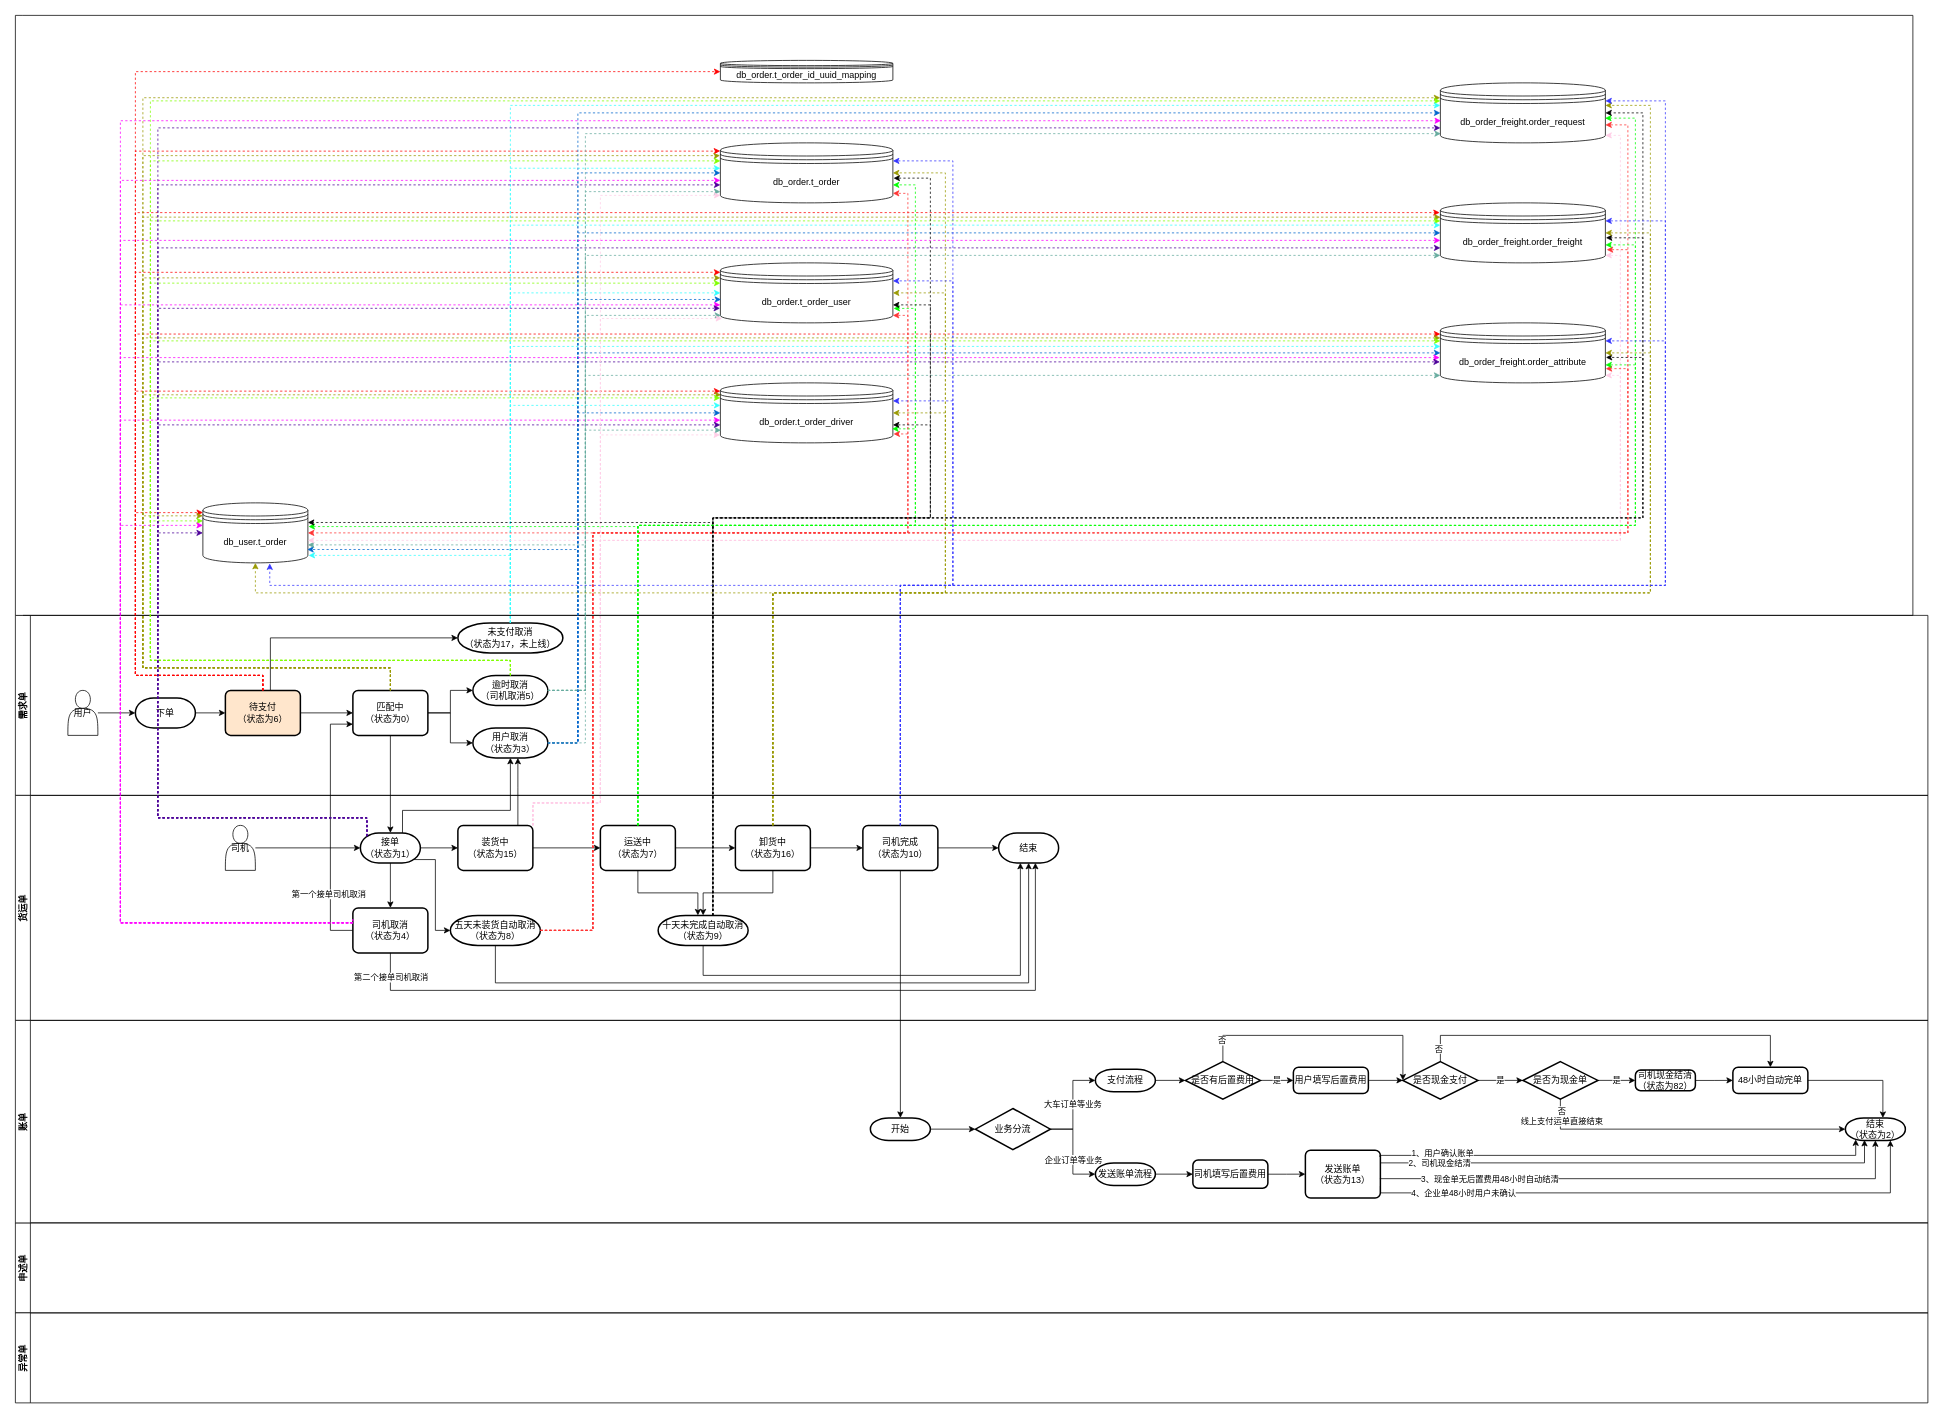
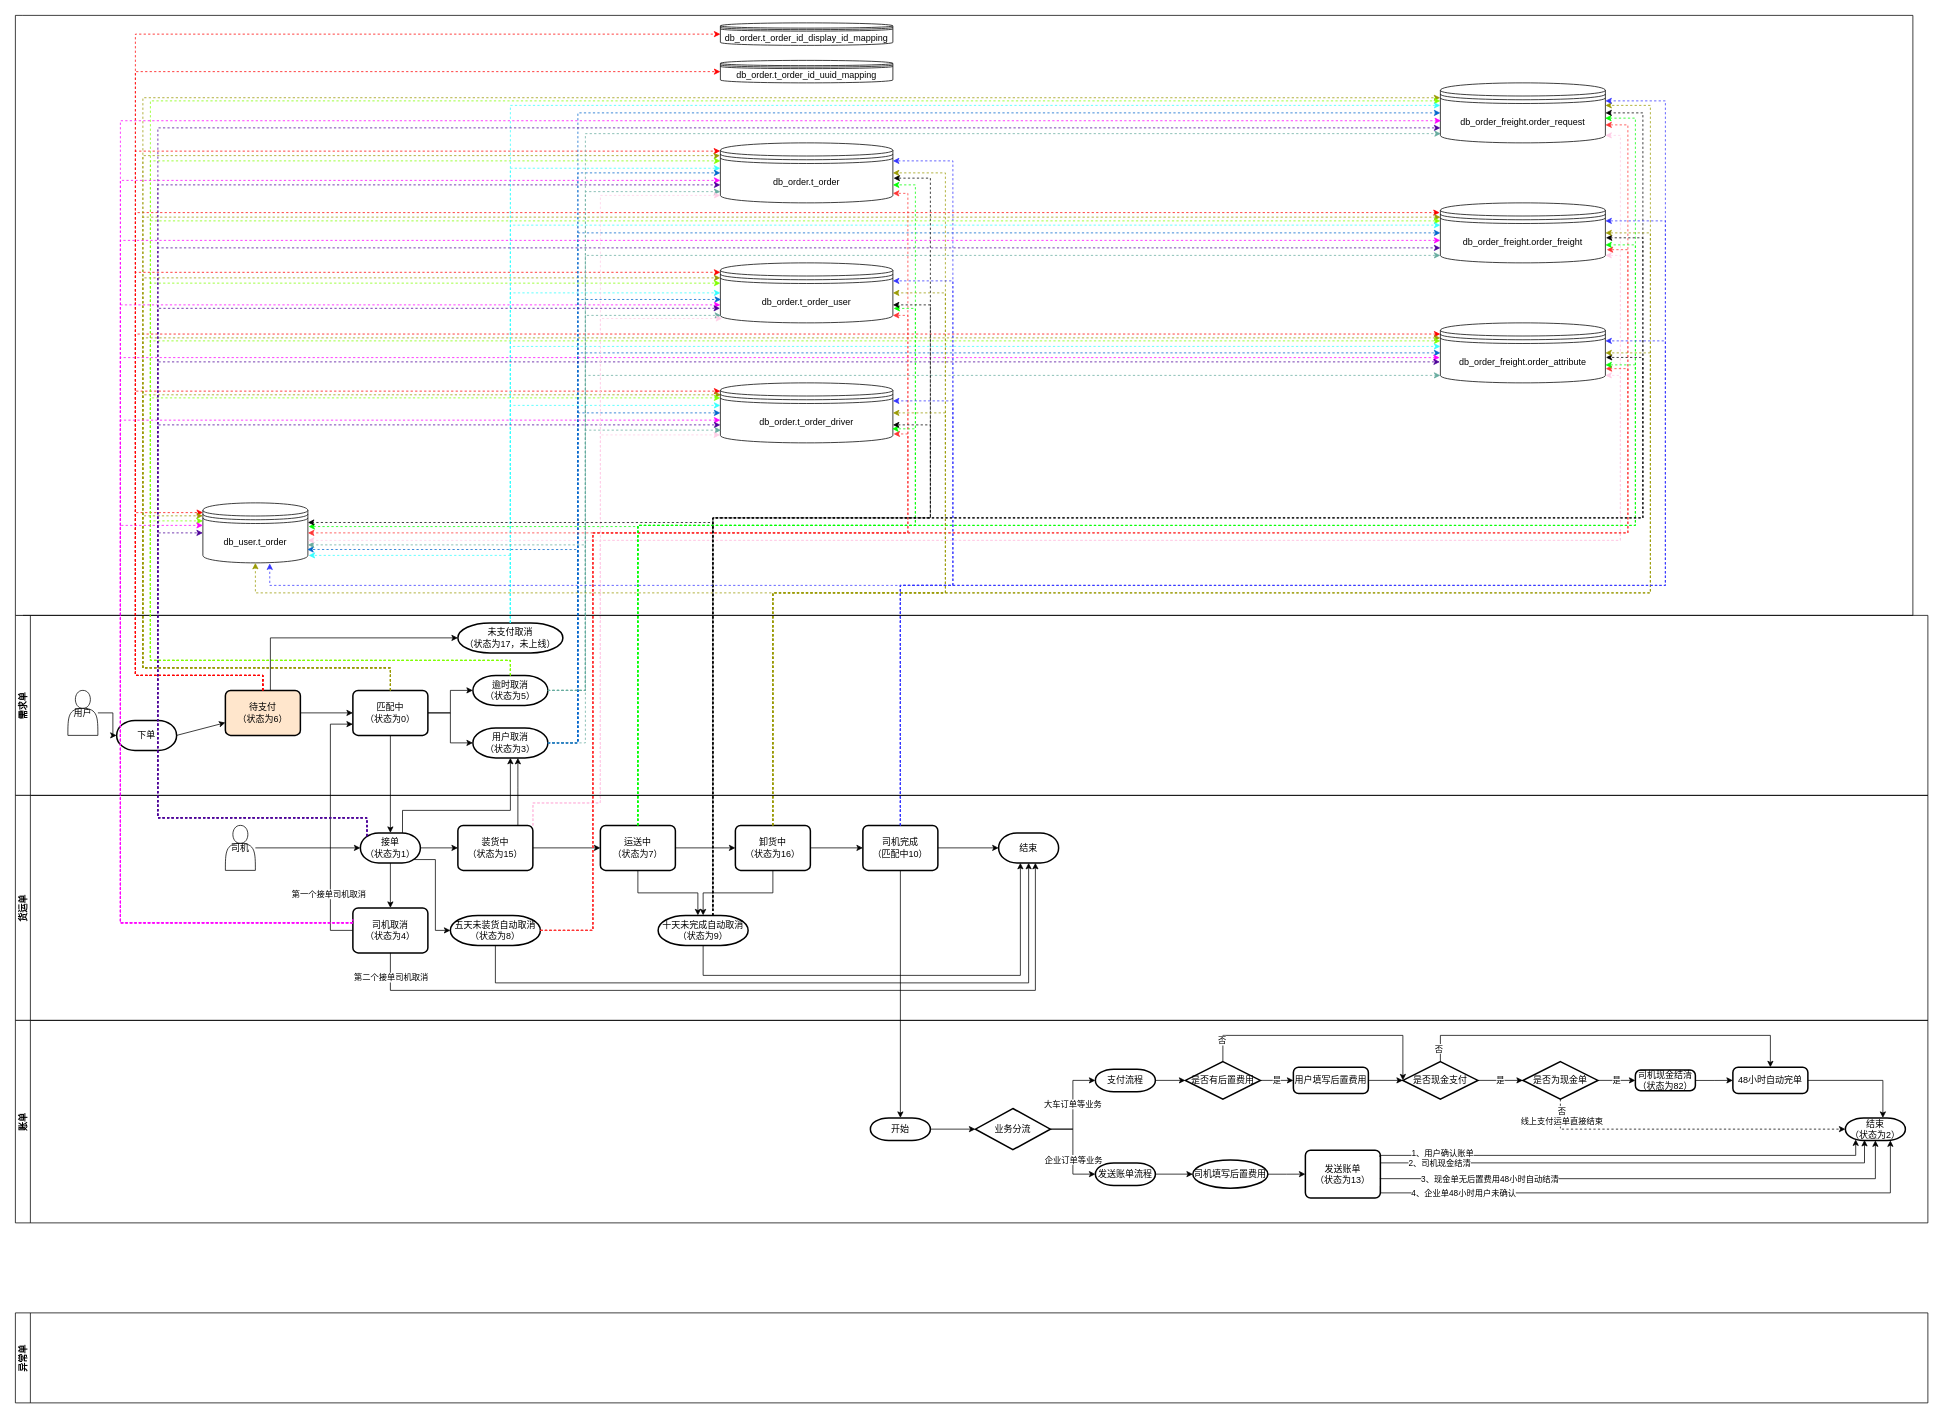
none -> (807, 34)
none -> (135, 51)
(510, 690) -> (510, 690)
(165, 713) -> (147, 735)
(900, 848) -> (900, 848)
(1698, 1129) -> (1698, 1129)
(1230, 1174) -> (1230, 1174)
(972, 1268) -> none
